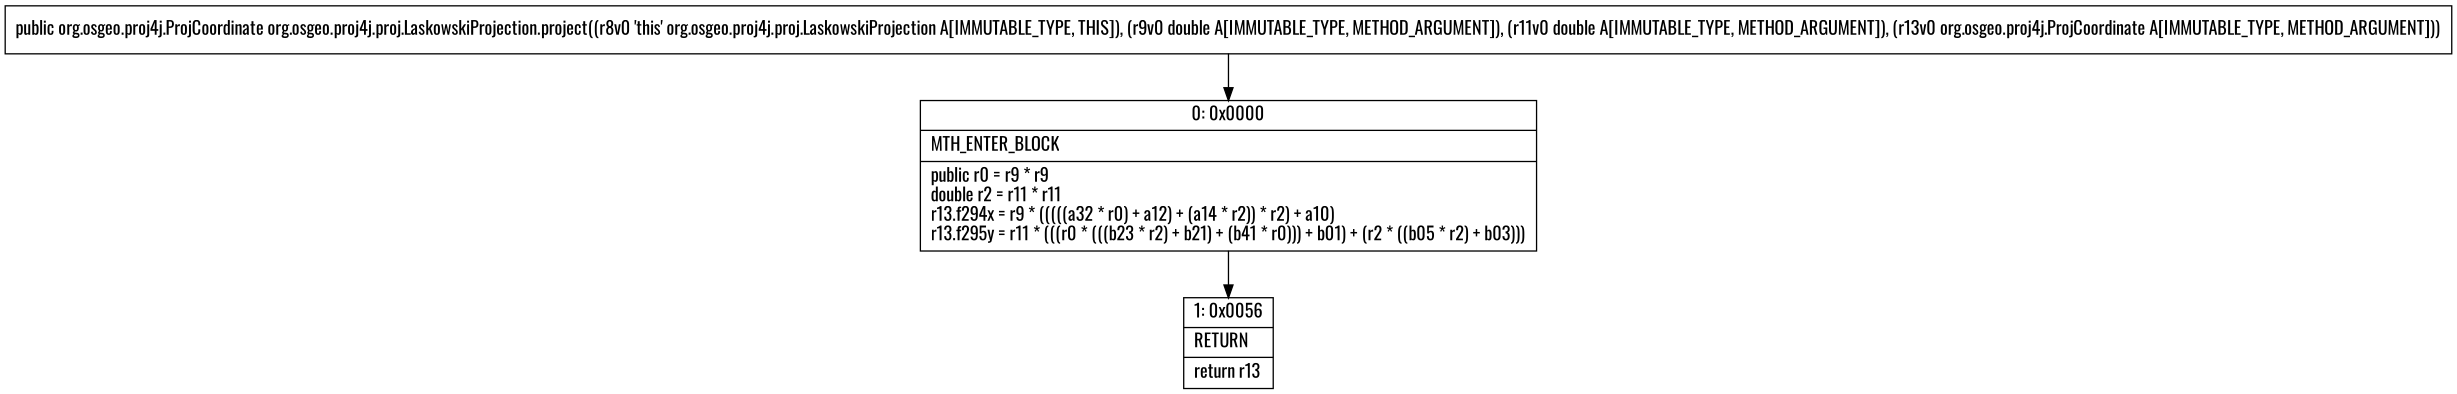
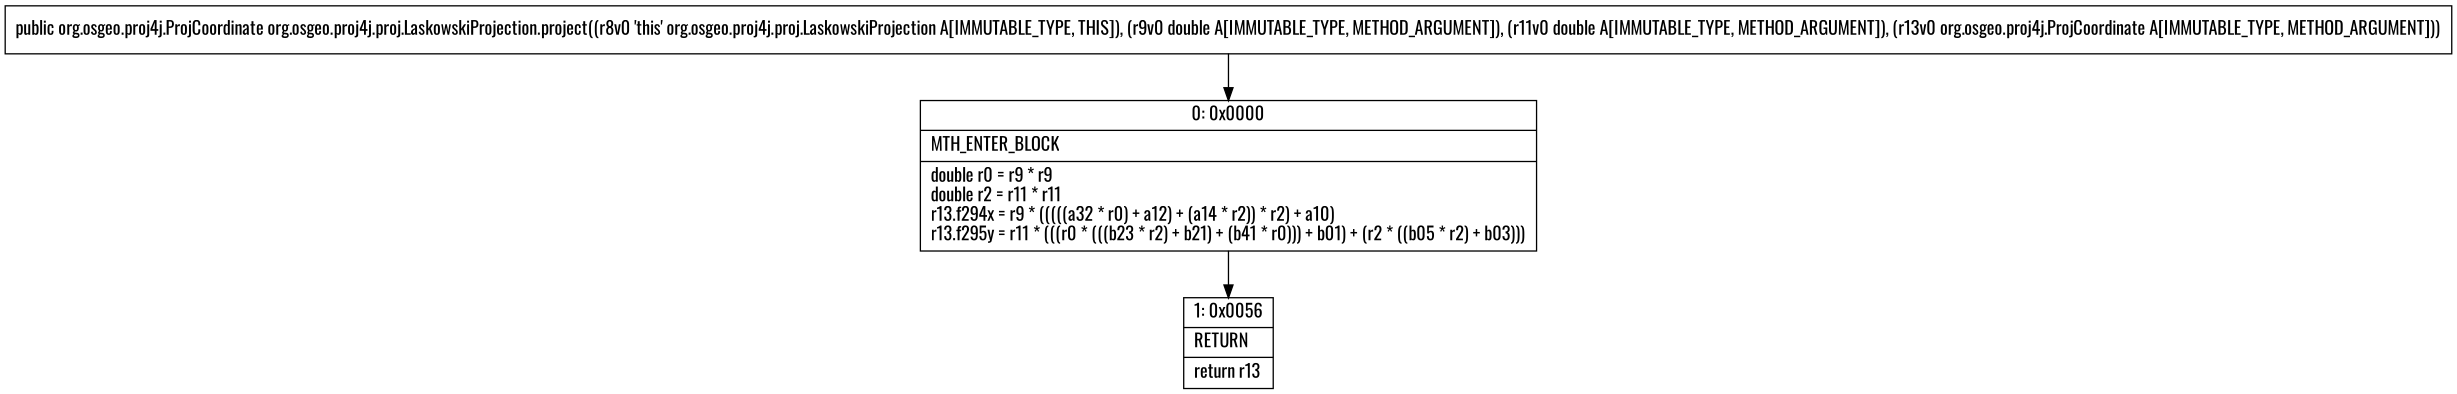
(990, 176) -> (992, 176)
